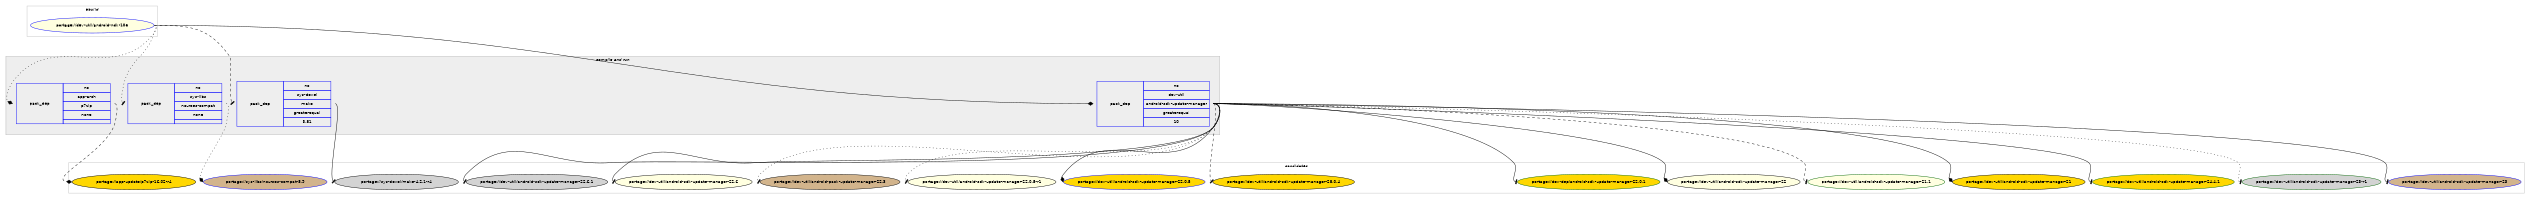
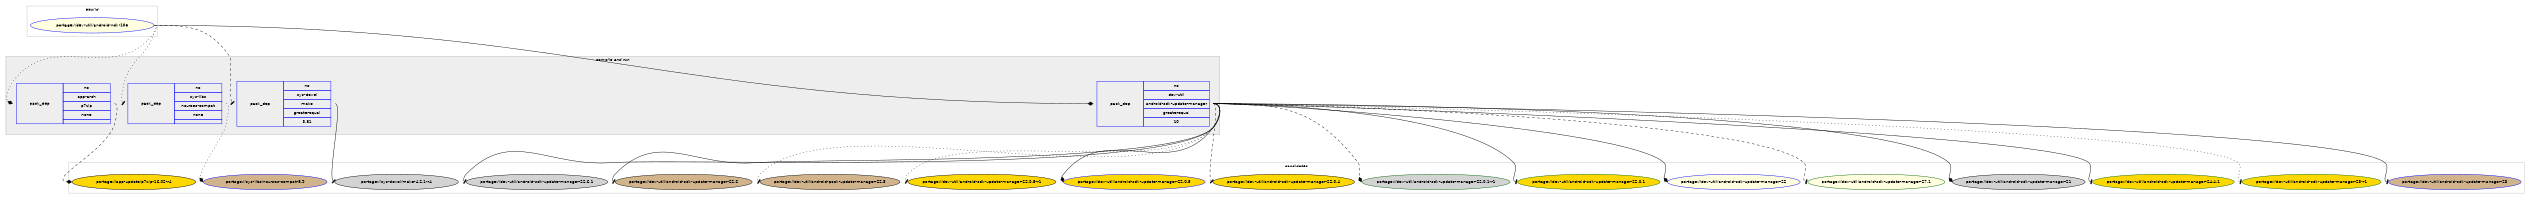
(684, 182) -> (684, 182)
(982, 182) -> (982, 182)
(1284, 182) -> (1284, 182)
none -> (1436, 182)
(1589, 182) -> (1589, 182)
(1734, 182) -> (1734, 182)
(1876, 182) -> (1876, 182)
(2019, 182) -> (2019, 182)
(2311, 182) -> (2311, 182)
